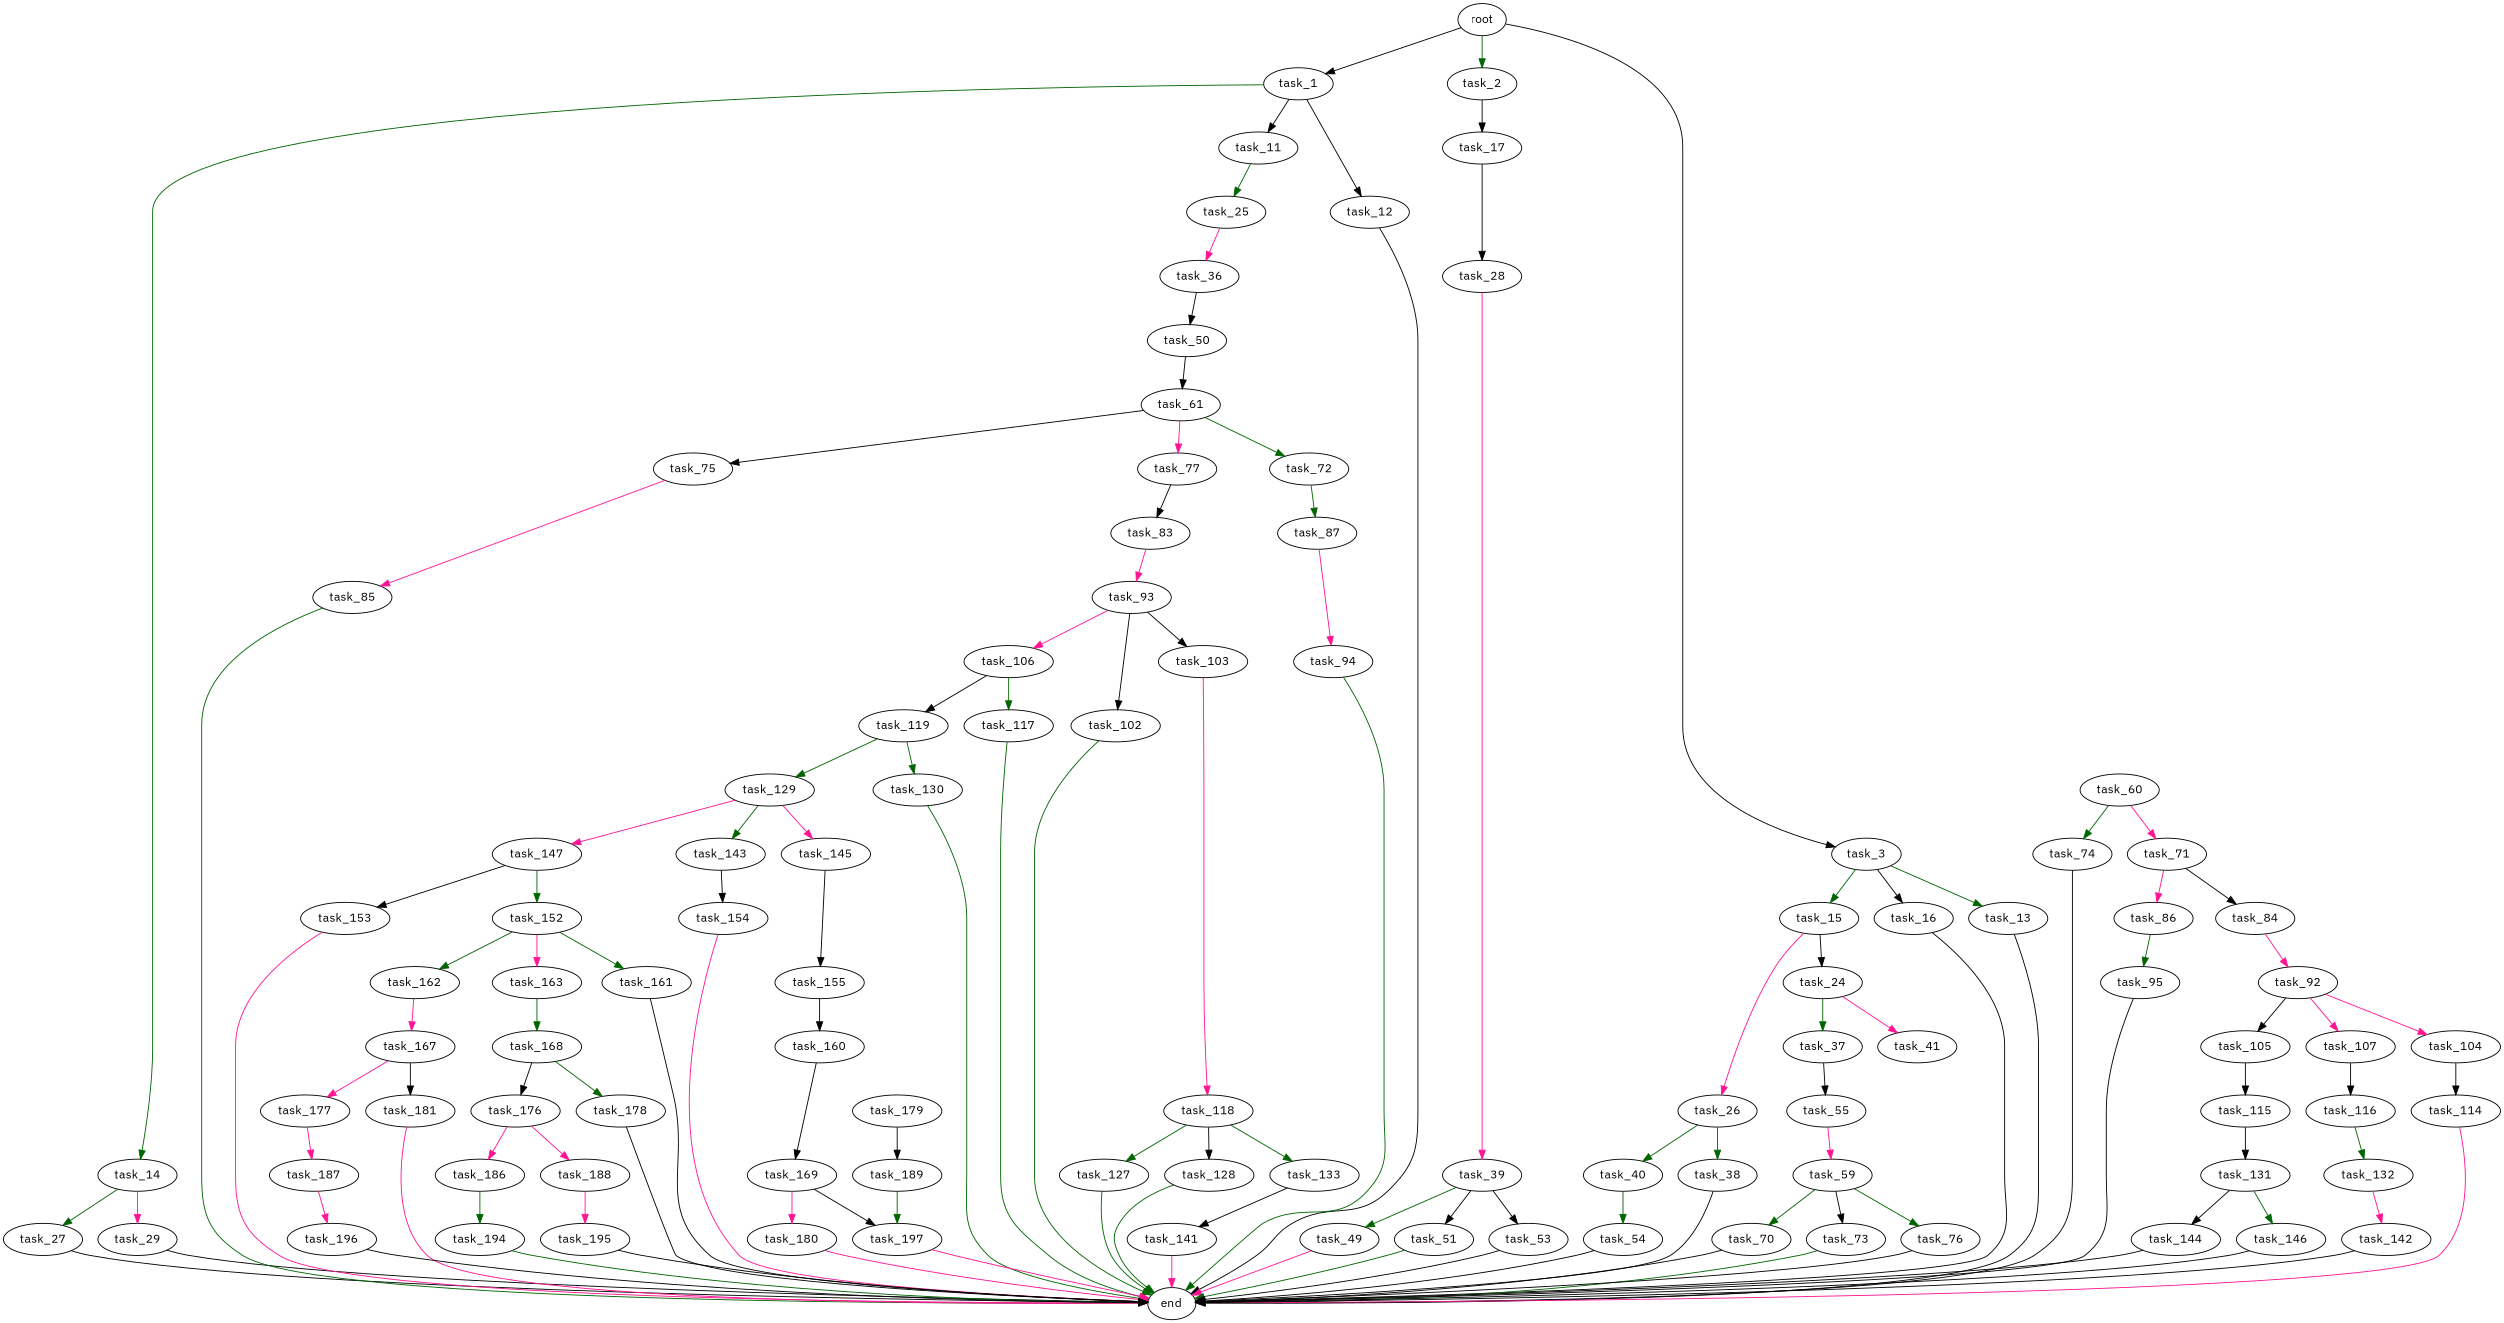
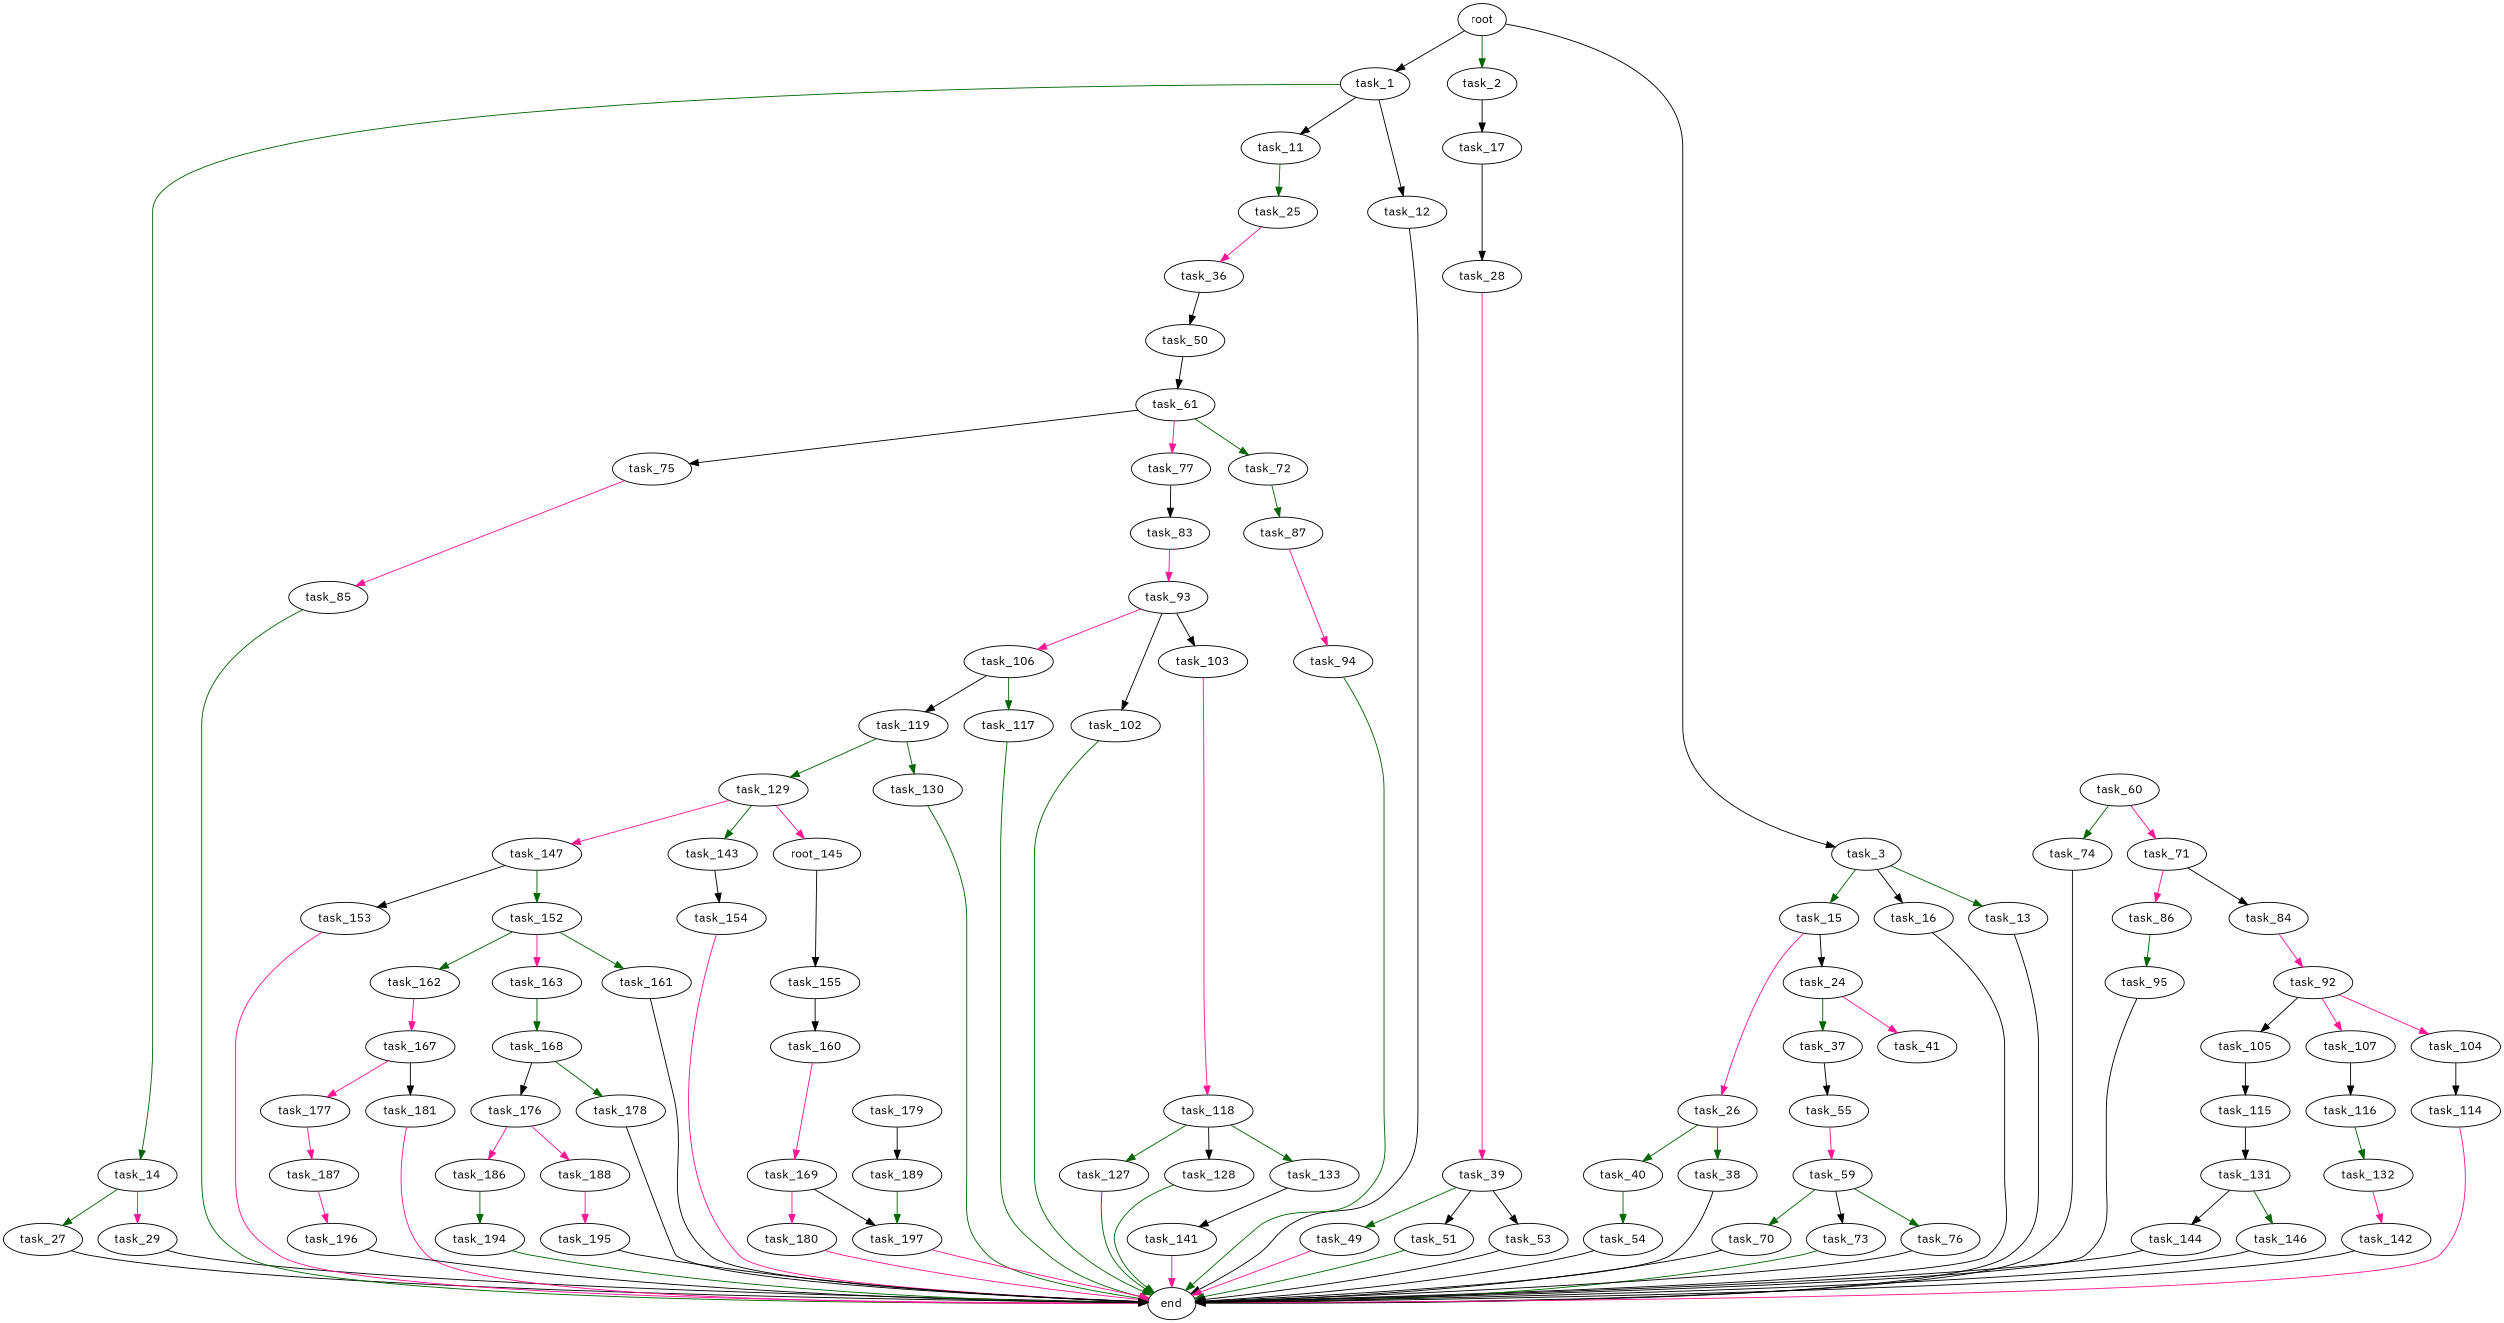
(826, 854) -> (817, 854)
(807, 1107) -> (804, 1106)
